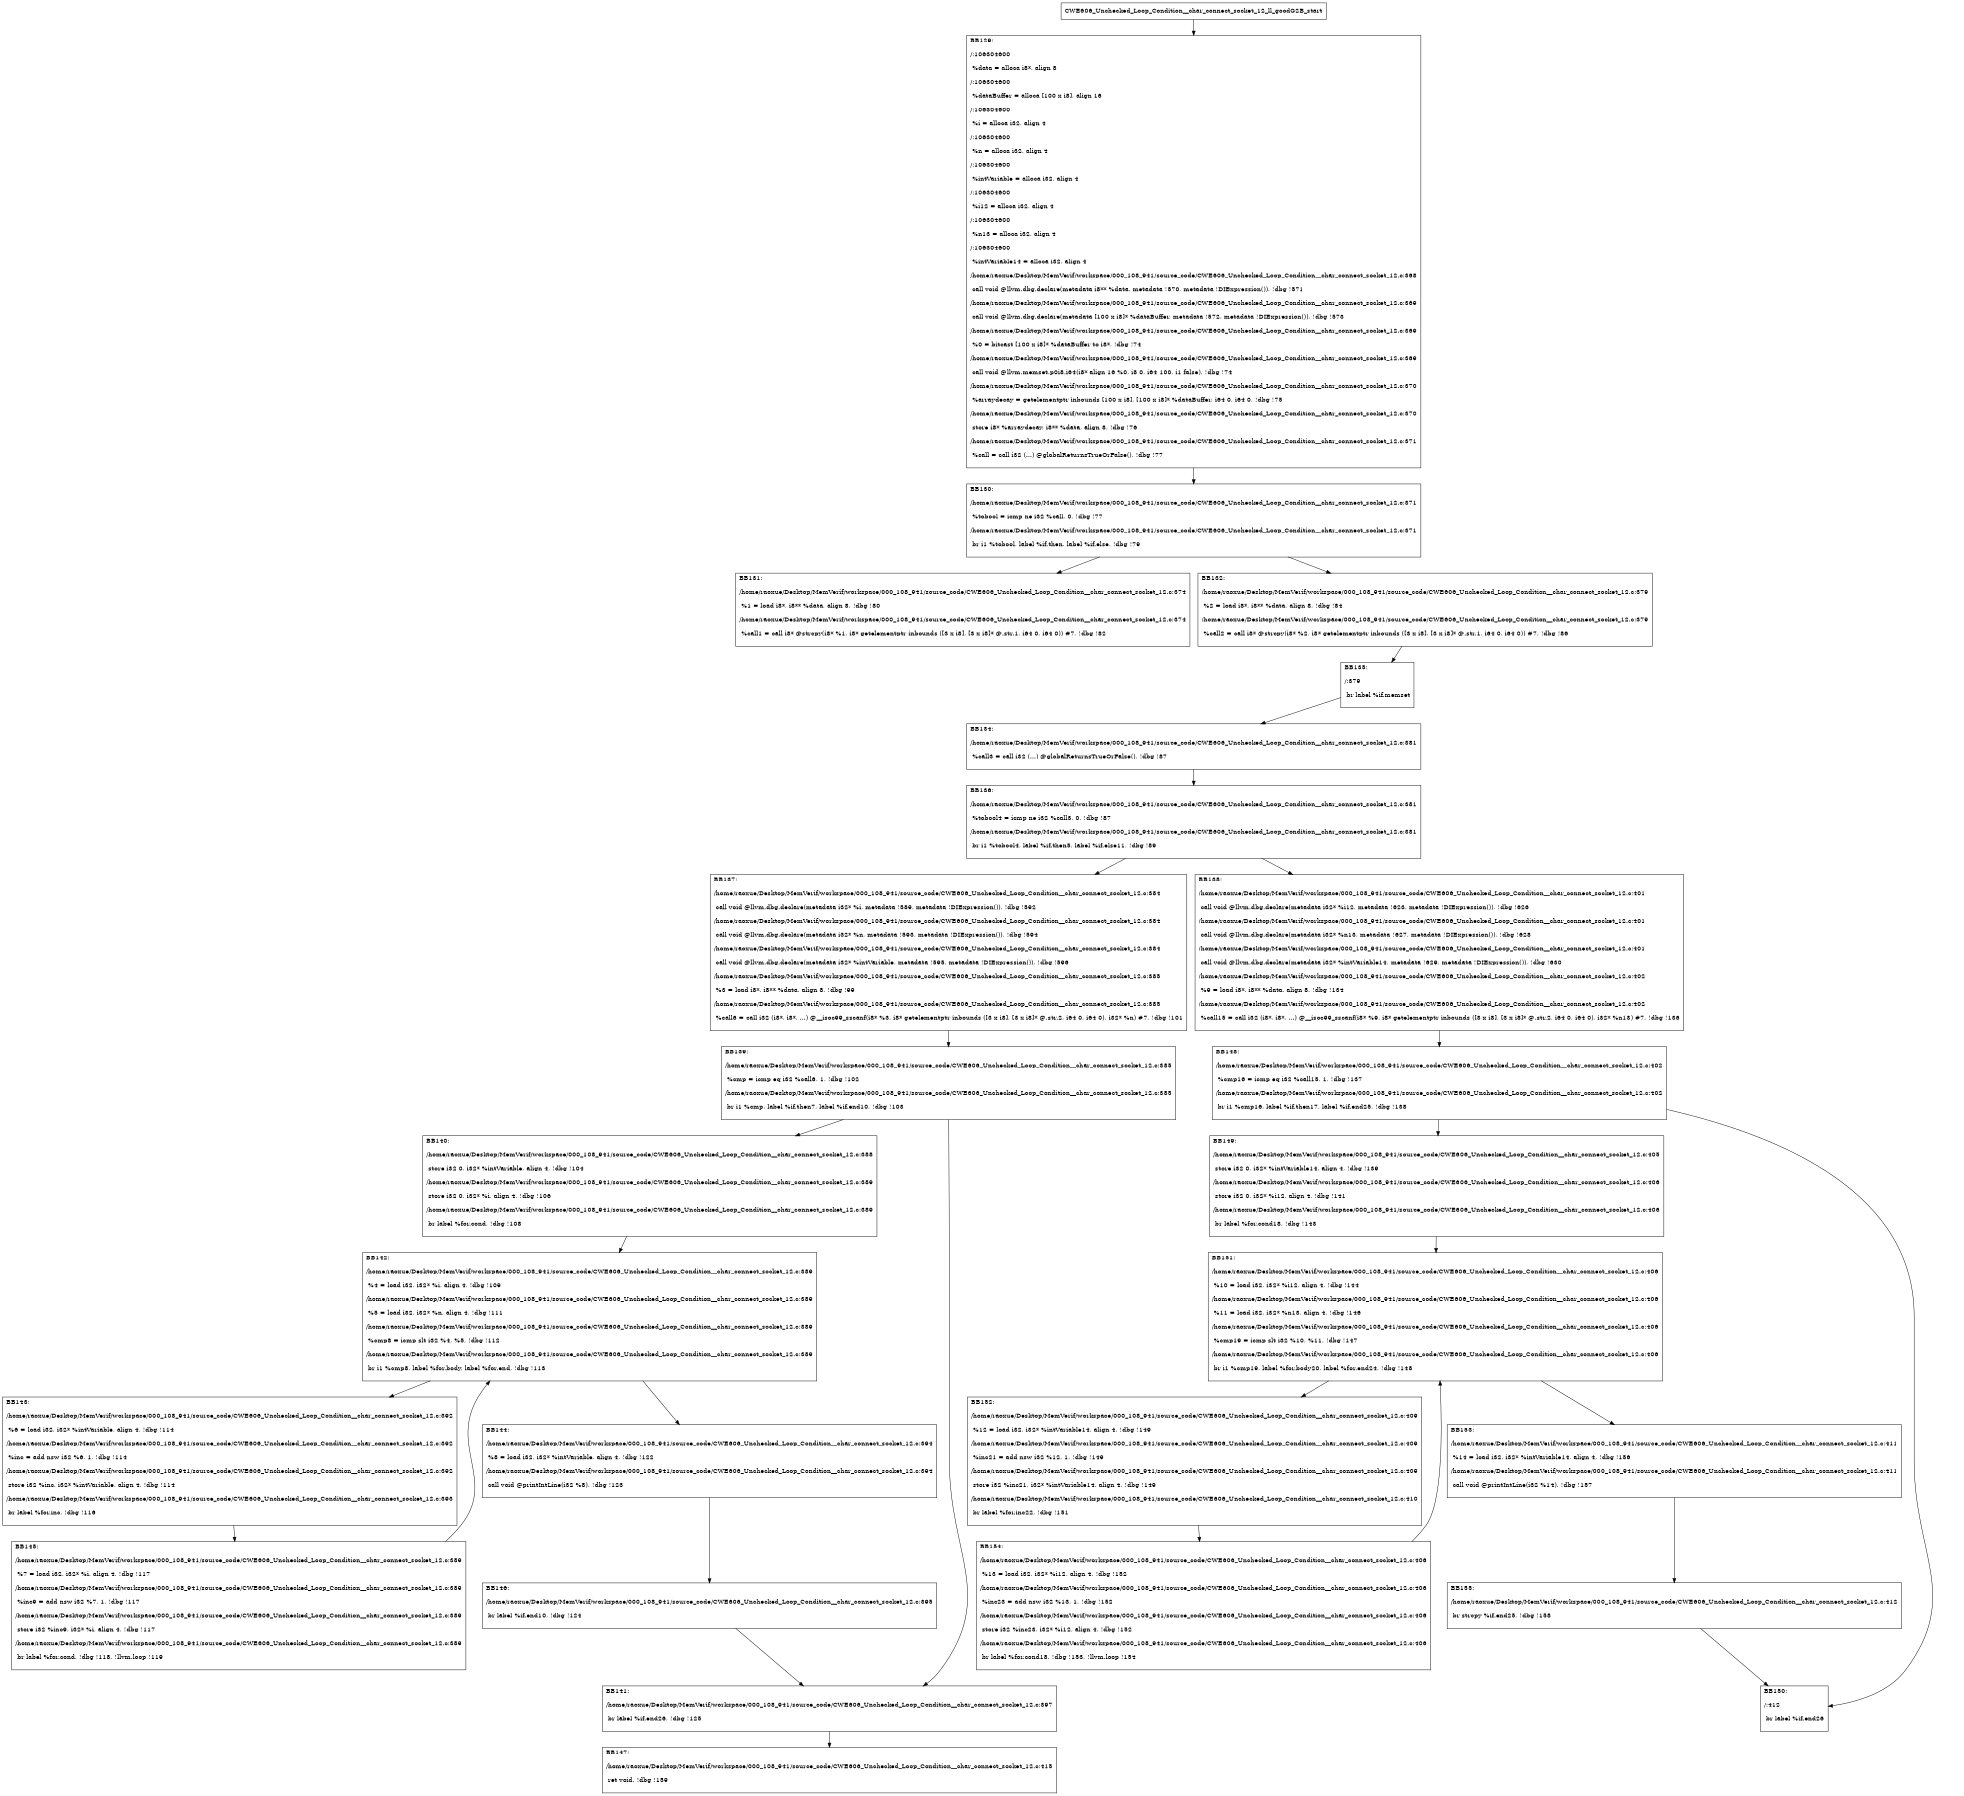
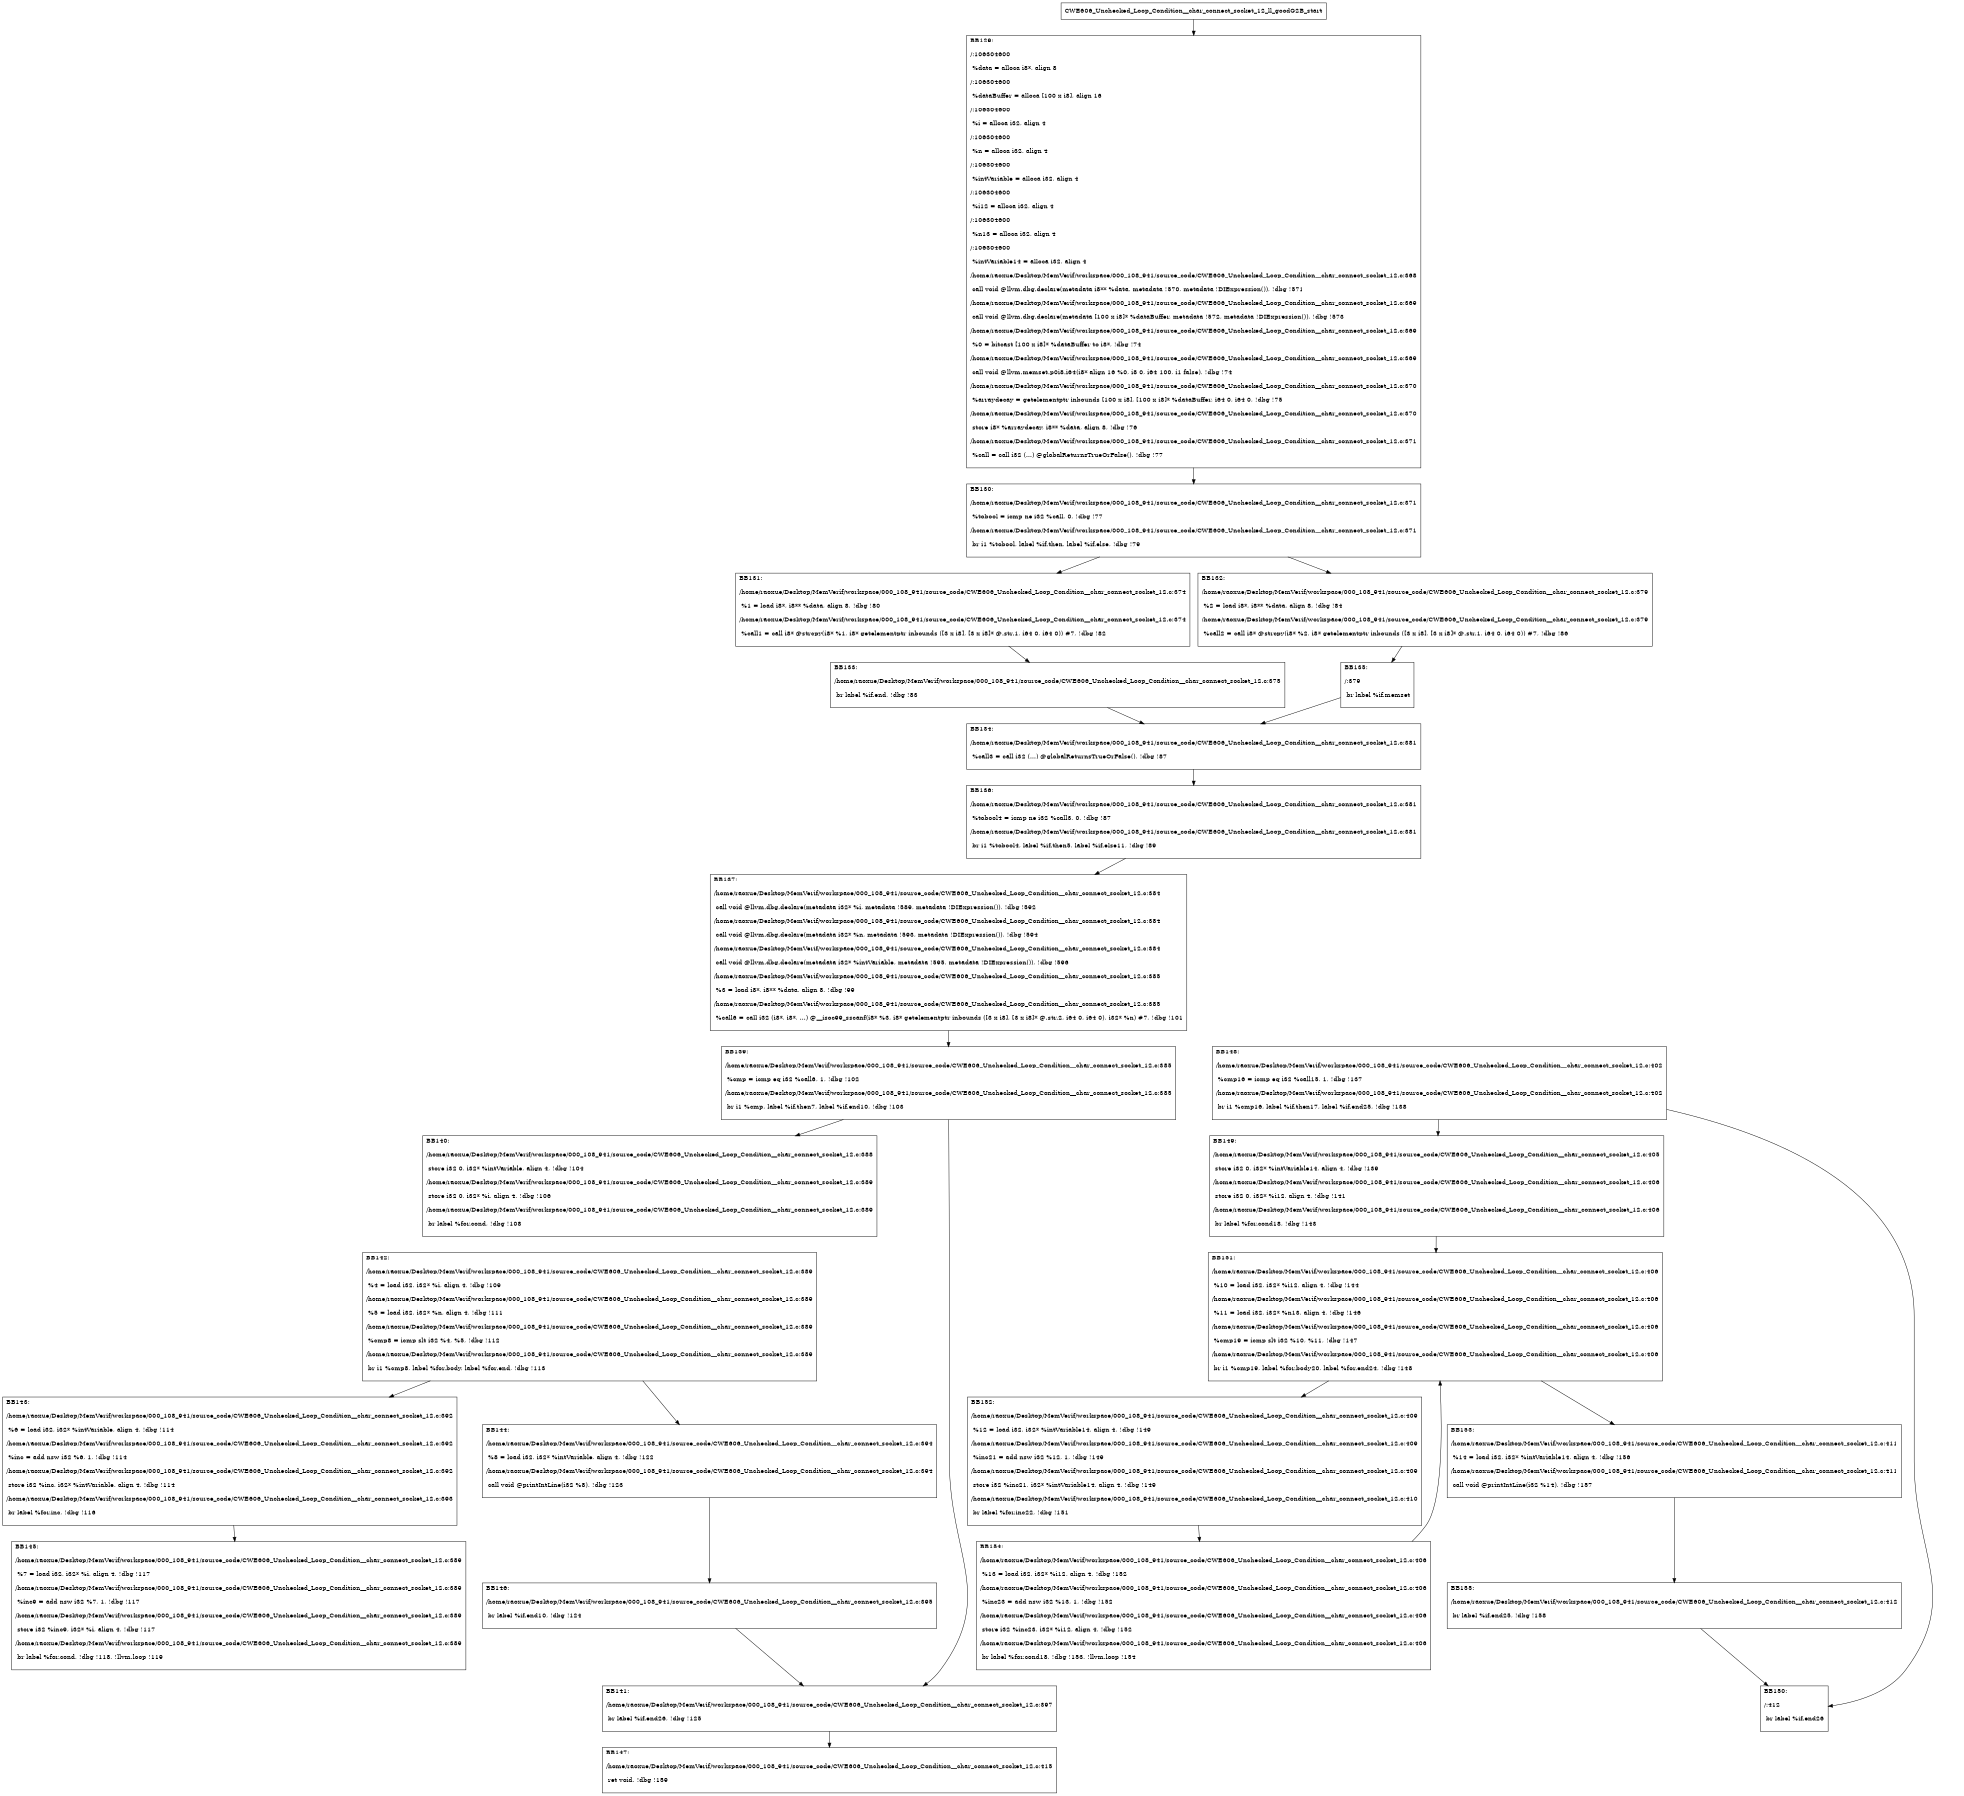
none -> (1058, 685)
(1439, 953) -> none
(624, 1242) -> none
(472, 1465) -> none
(1501, 1616) -> (1499, 1616)
